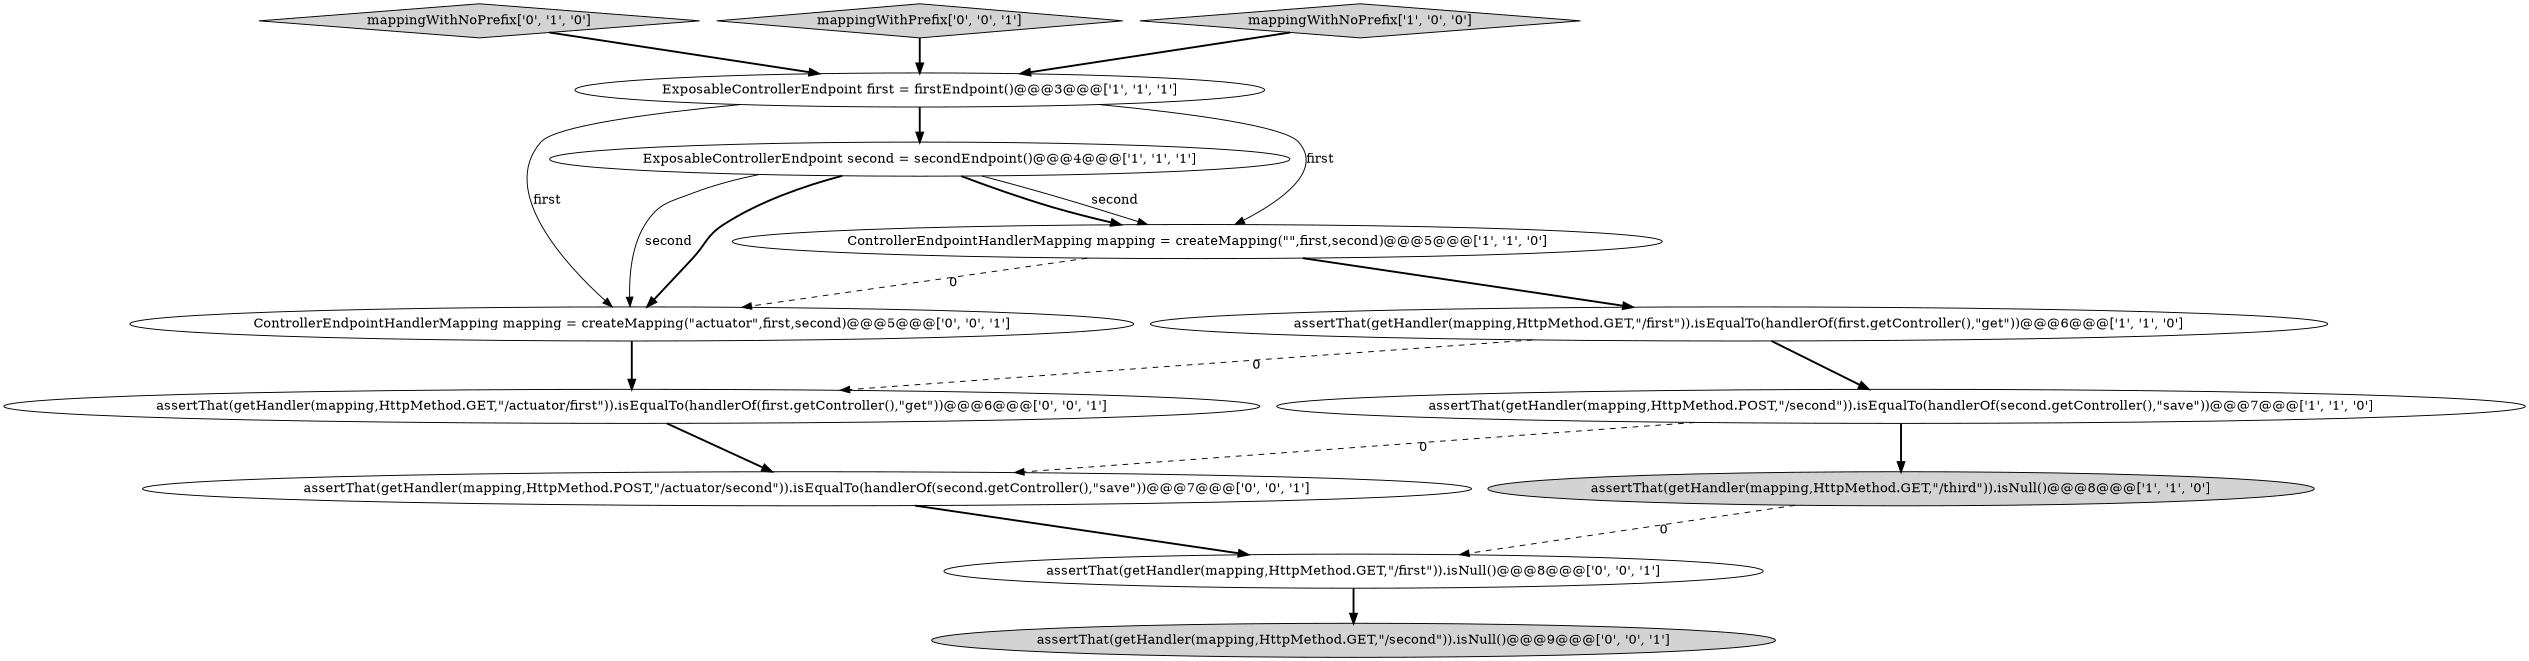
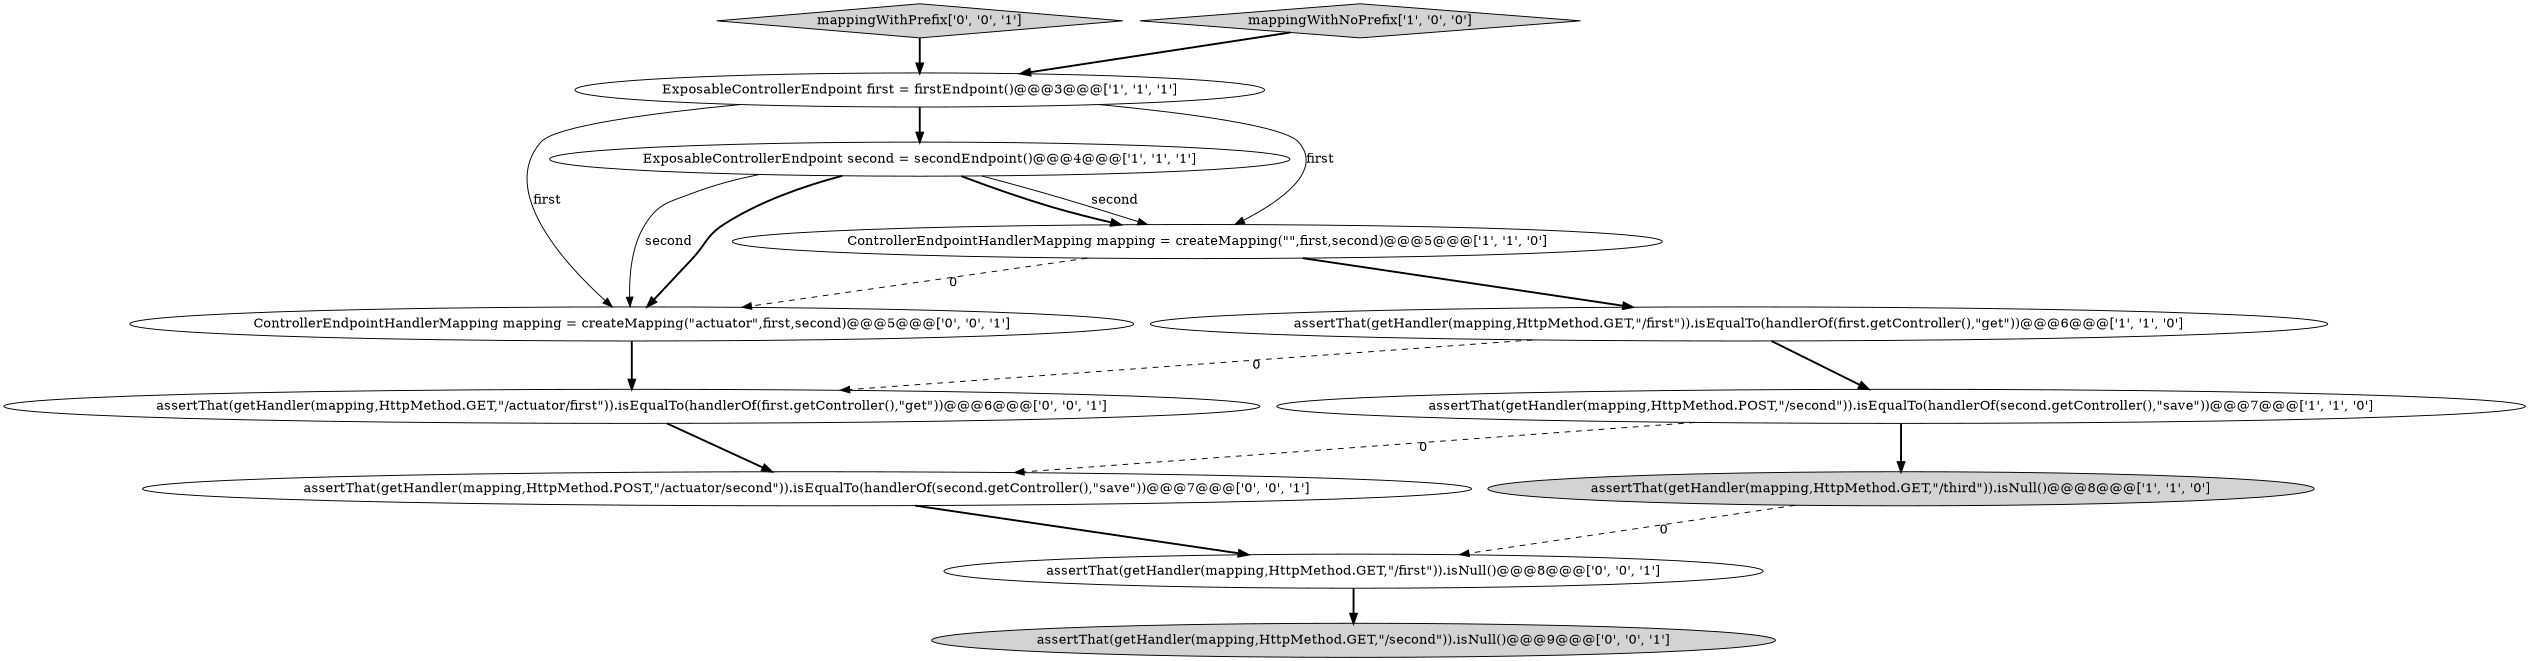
(479, 21) -> none
